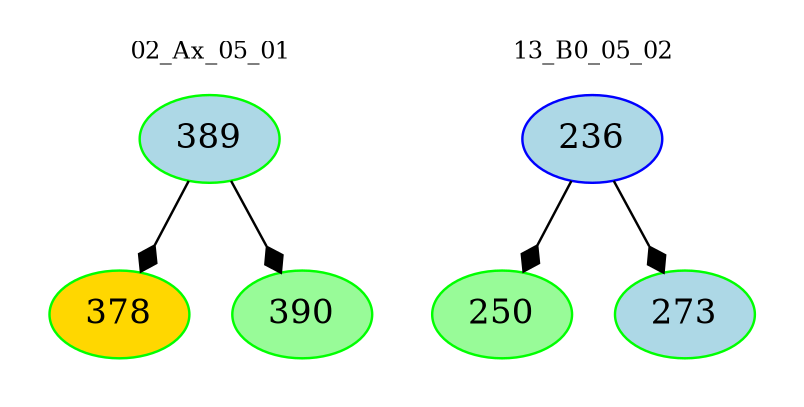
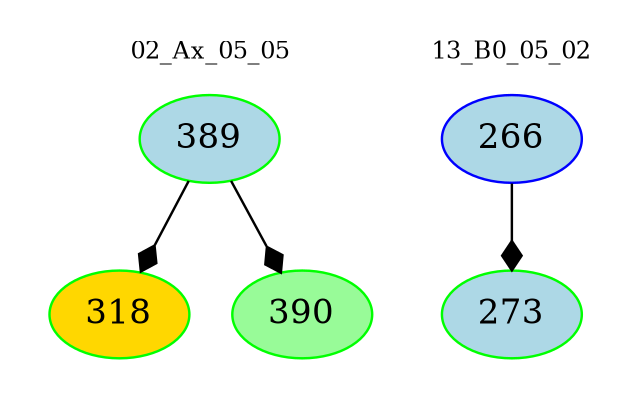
(211, 52) -> (211, 52)
(592, 139) -> (512, 139)
(119, 314) -> (119, 314)
(502, 314) -> none
